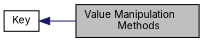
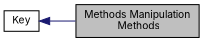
(138, 21) -> (138, 21)
